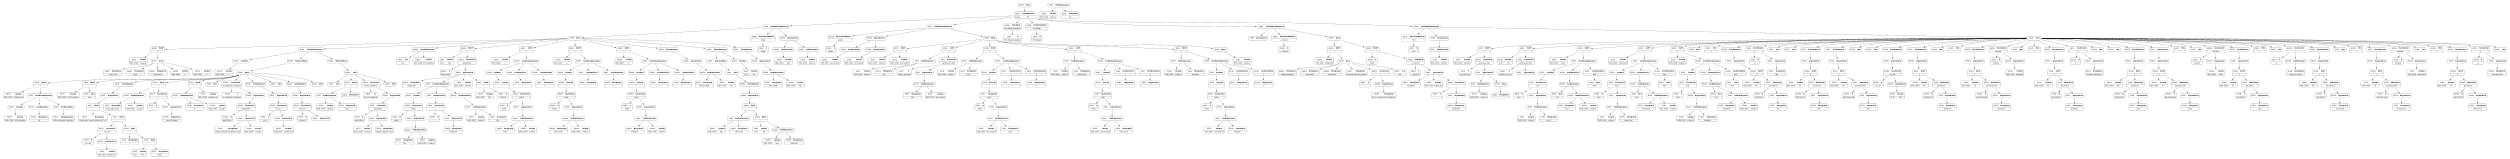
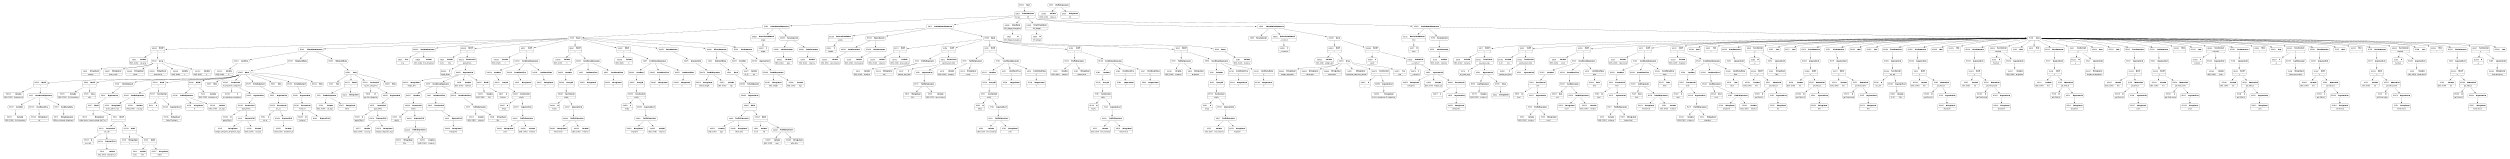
none -> (91, 73)
(434, 119) -> none
